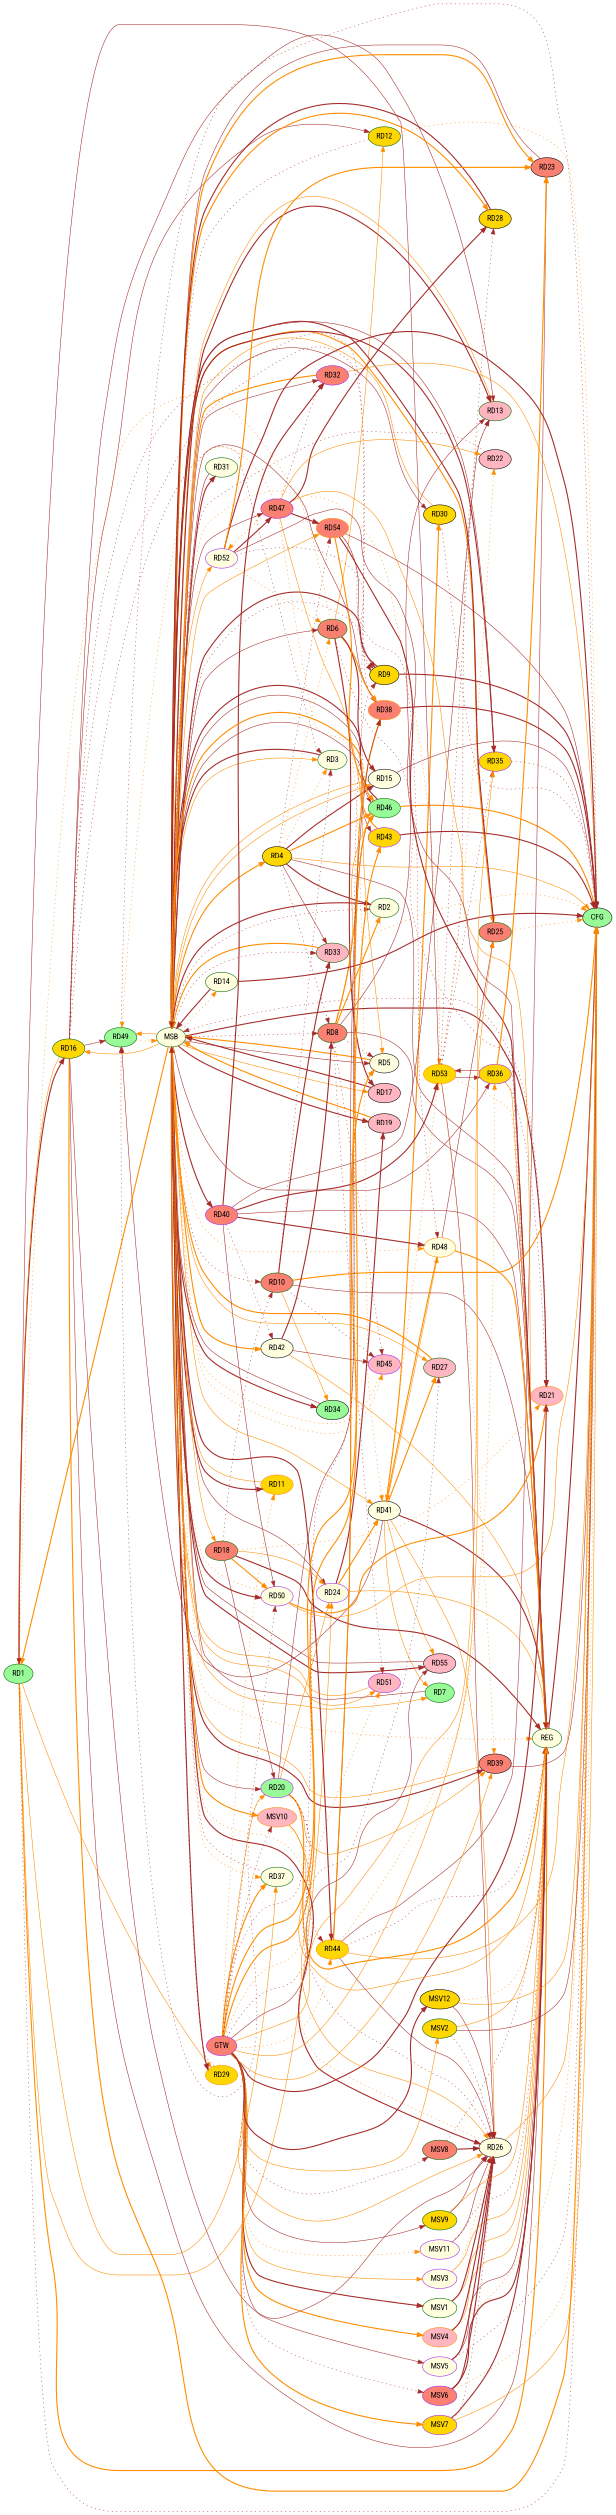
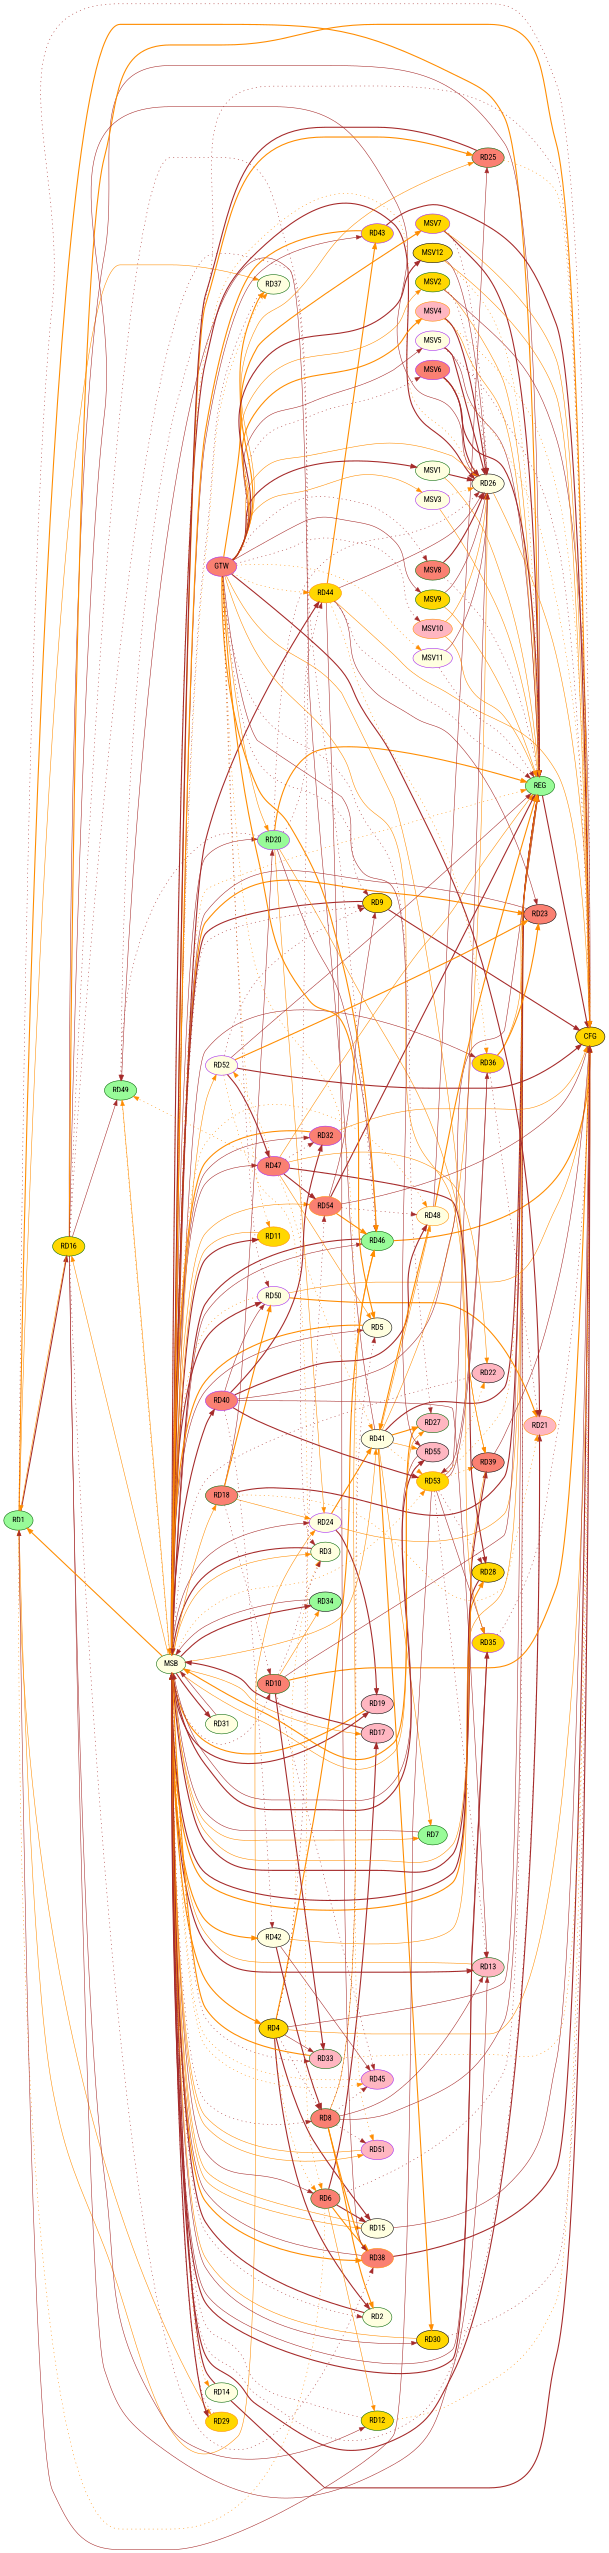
(597, 918) -> (590, 1037)
(464, 935) -> (460, 1560)
(181, 1446) -> (203, 2194)
(547, 1738) -> (540, 786)
